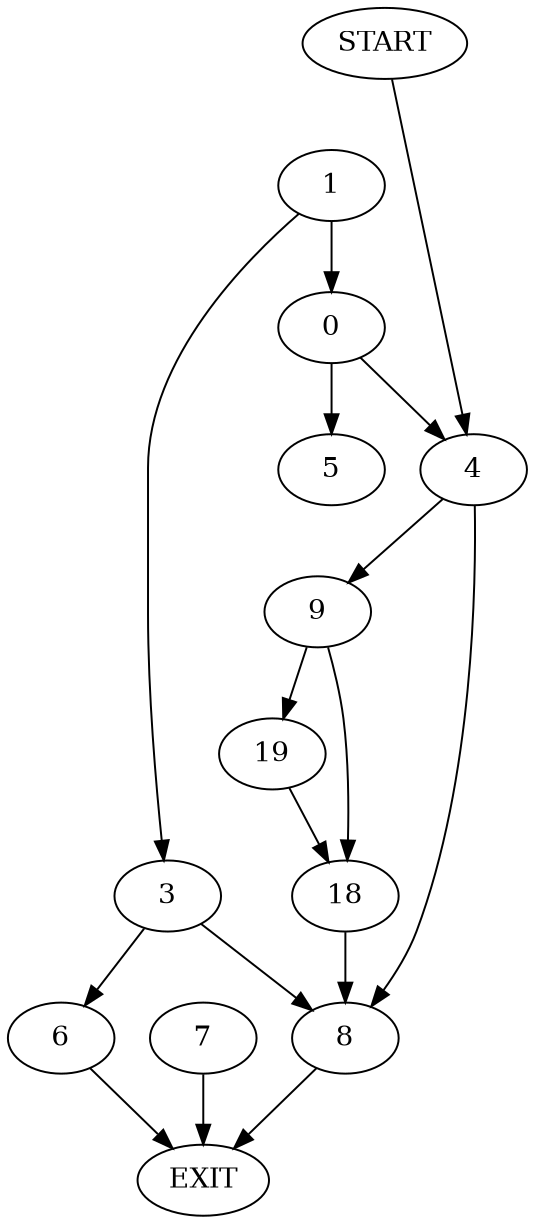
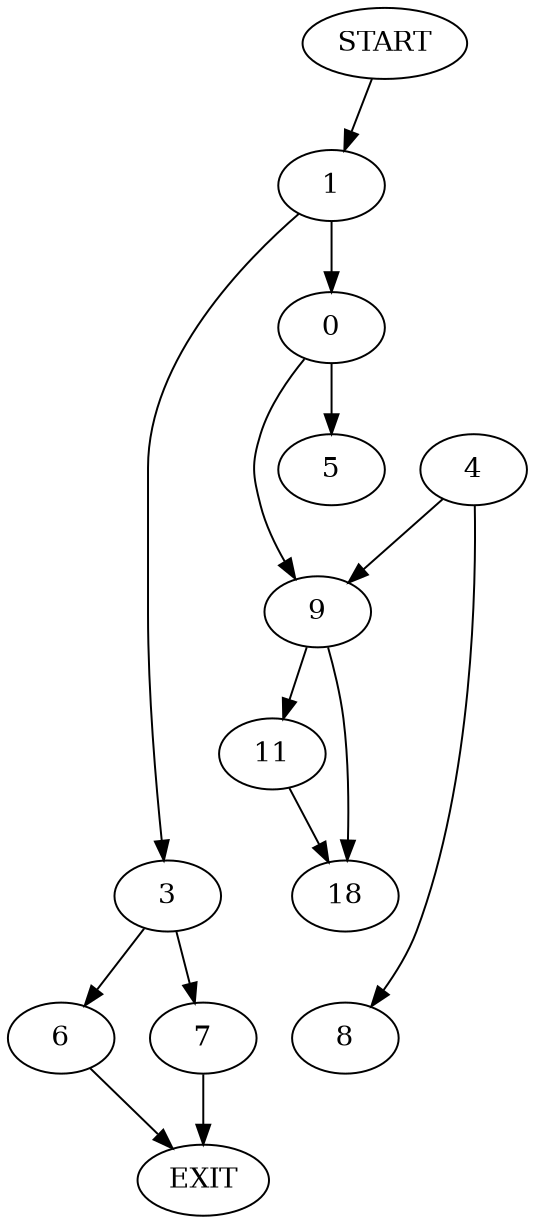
(427, 247) -> (362, 105)
(395, 392) -> (255, 457)
(272, 754) -> (272, 754)
(345, 957) -> none
(249, 961) -> (183, 957)
(283, 1101) -> none
